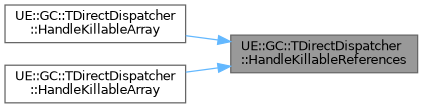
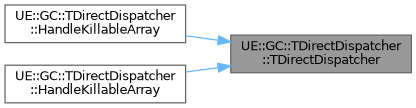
(324, 54) -> (321, 54)
